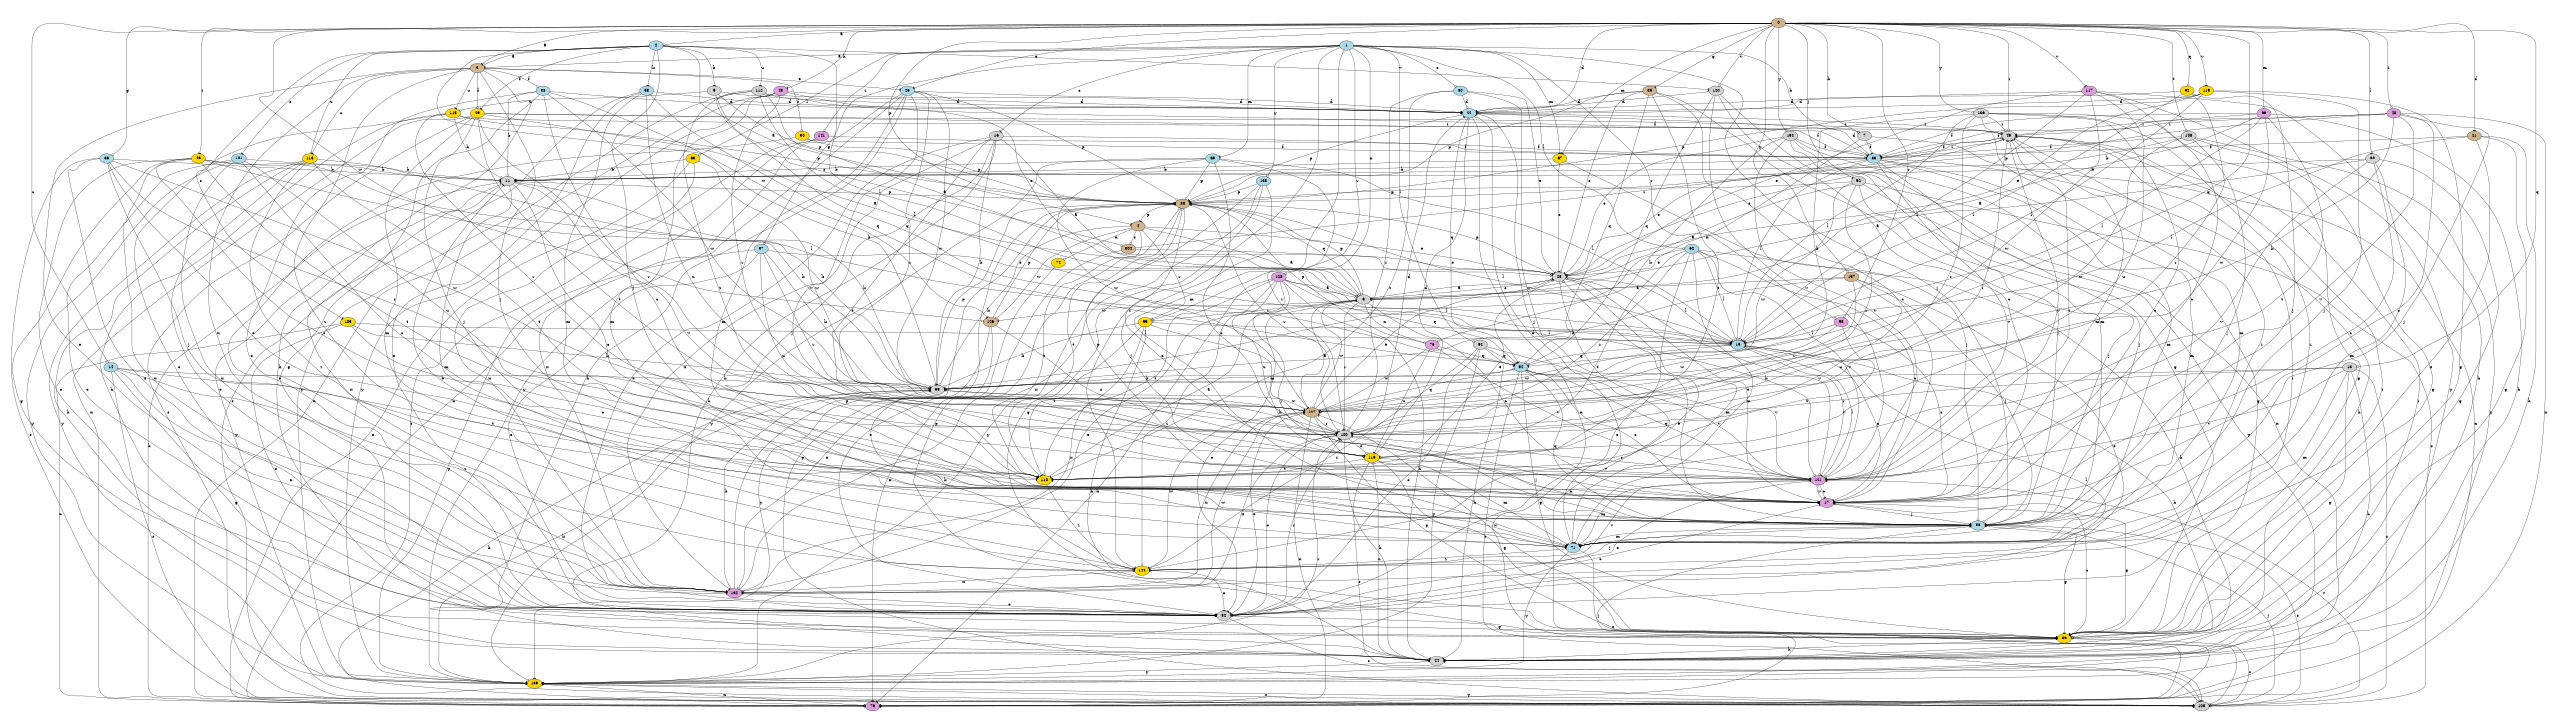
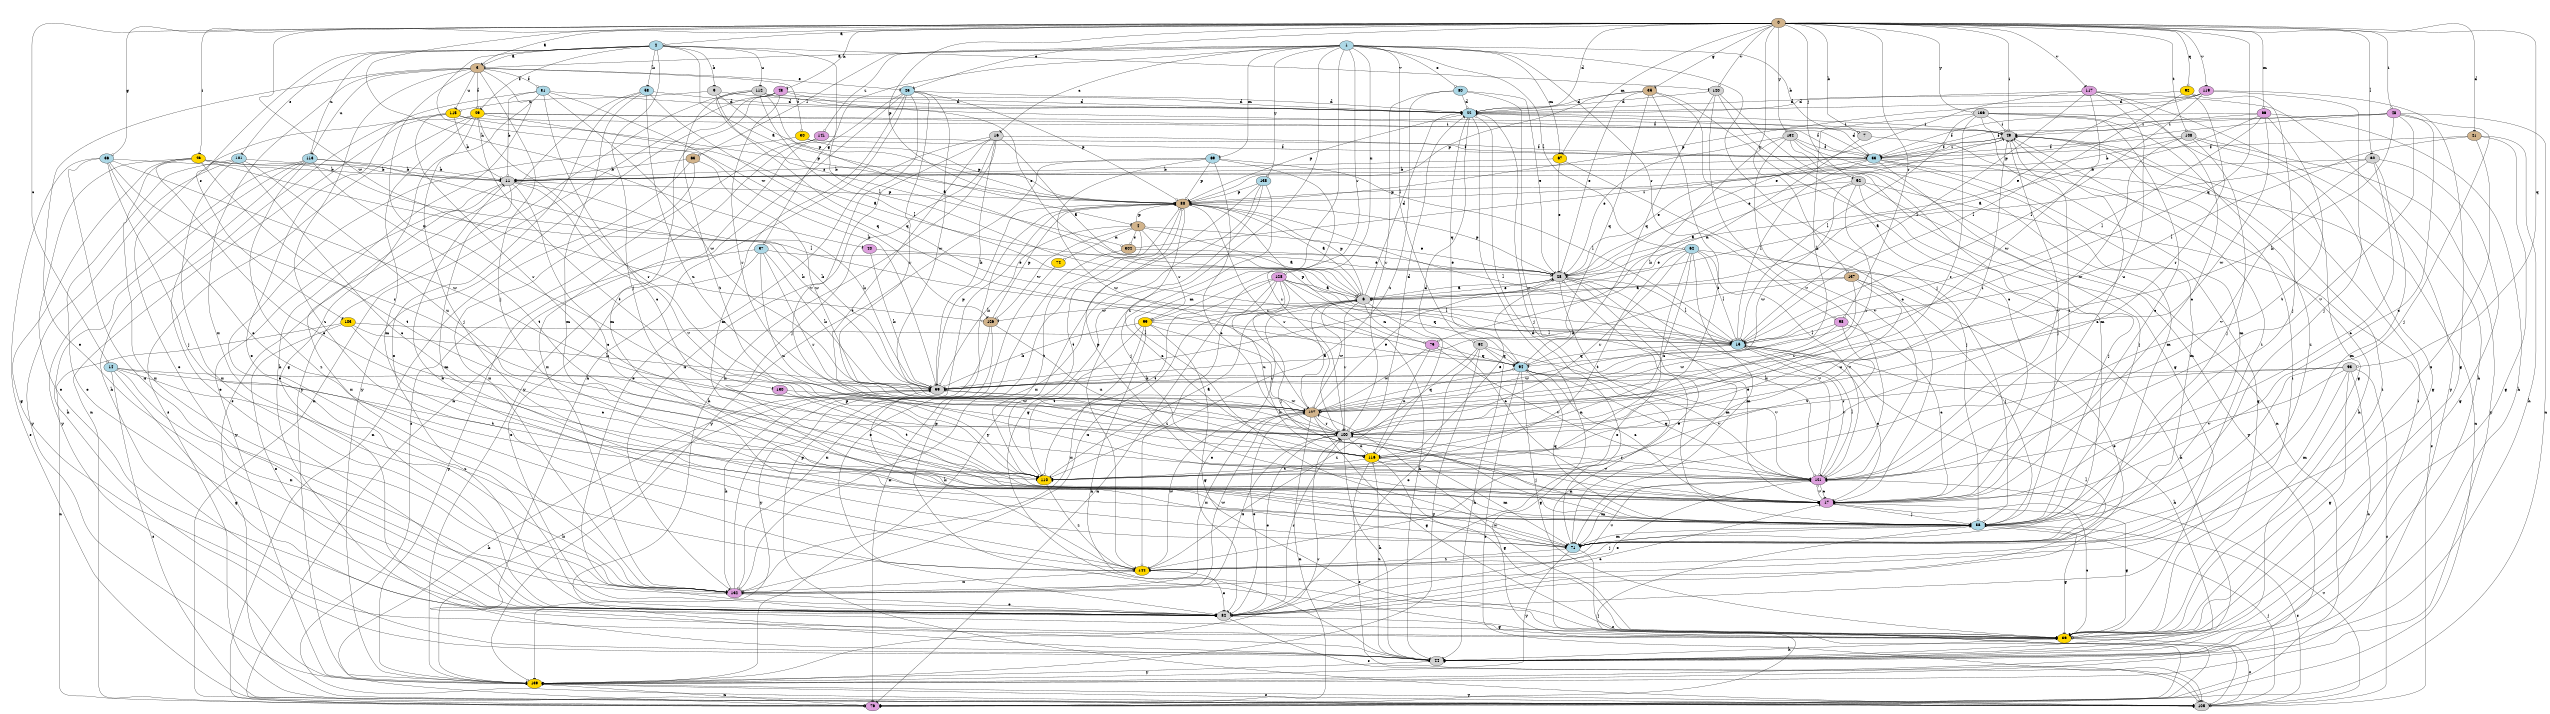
(543, 91) -> (543, 91)
(2206, 91) -> (2206, 91)
(1869, 147) -> none
(310, 158) -> (310, 158)
(693, 158) -> (693, 158)
none -> (1404, 195)
(1156, 208) -> (1151, 208)
none -> (870, 249)
(1324, 249) -> (1324, 249)
(2097, 322) -> (2097, 322)
(2008, 335) -> none
(1904, 347) -> (1582, 408)
(2350, 367) -> (2350, 367)
(1272, 379) -> (1272, 379)
none -> (780, 390)
none -> (1523, 609)
(151, 692) -> (409, 168)
